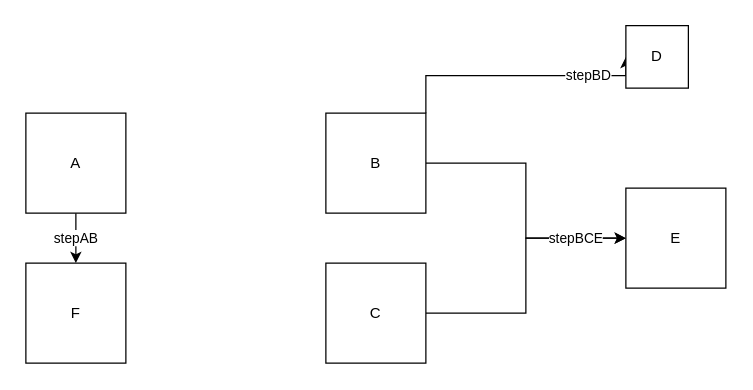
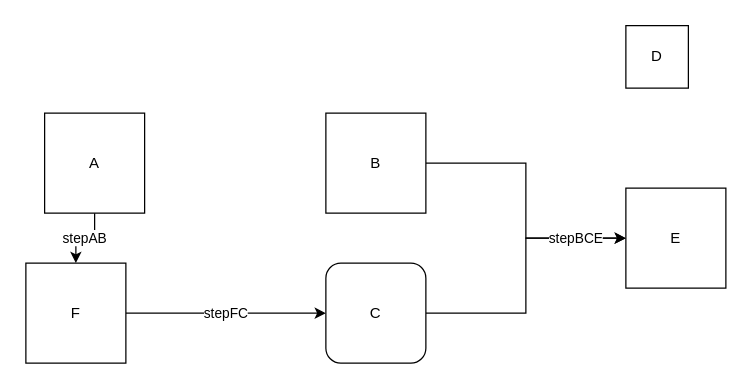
(512, 76) -> none
(76, 163) -> (94, 163)
none -> (222, 313)
(376, 313) -> (376, 313)
